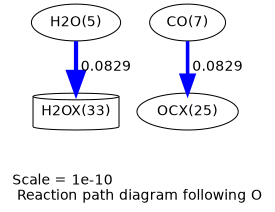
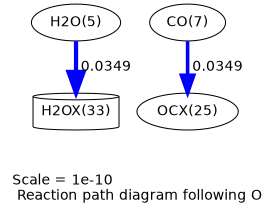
(104, 67) -> (104, 67)
(216, 67) -> (216, 67)
